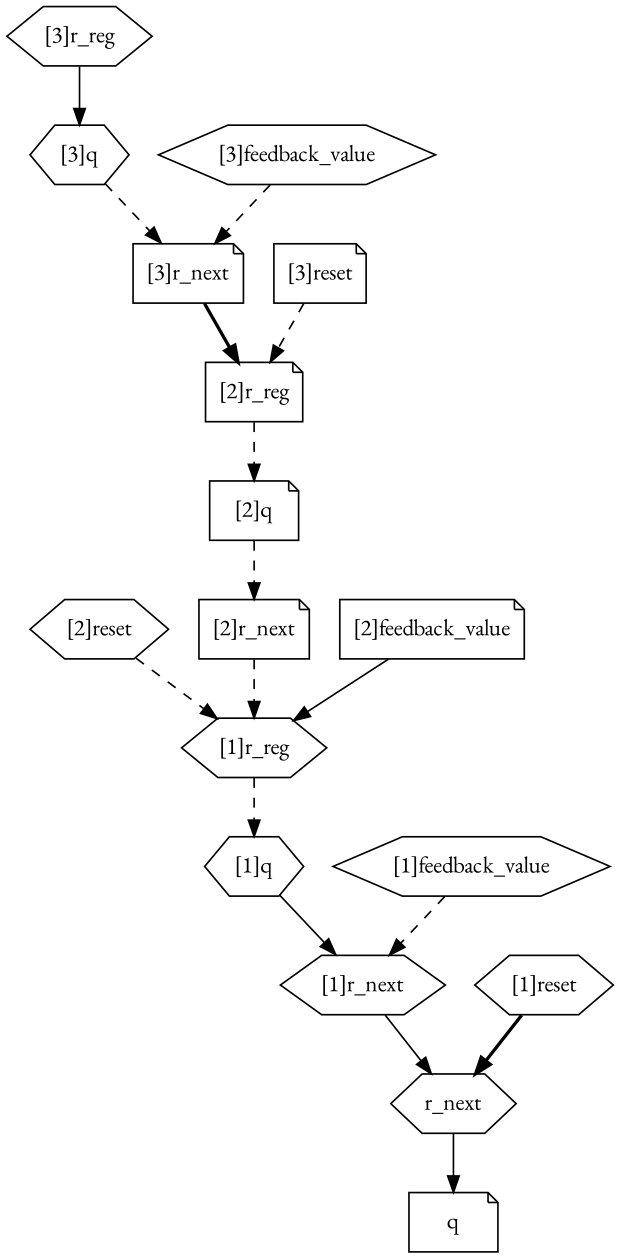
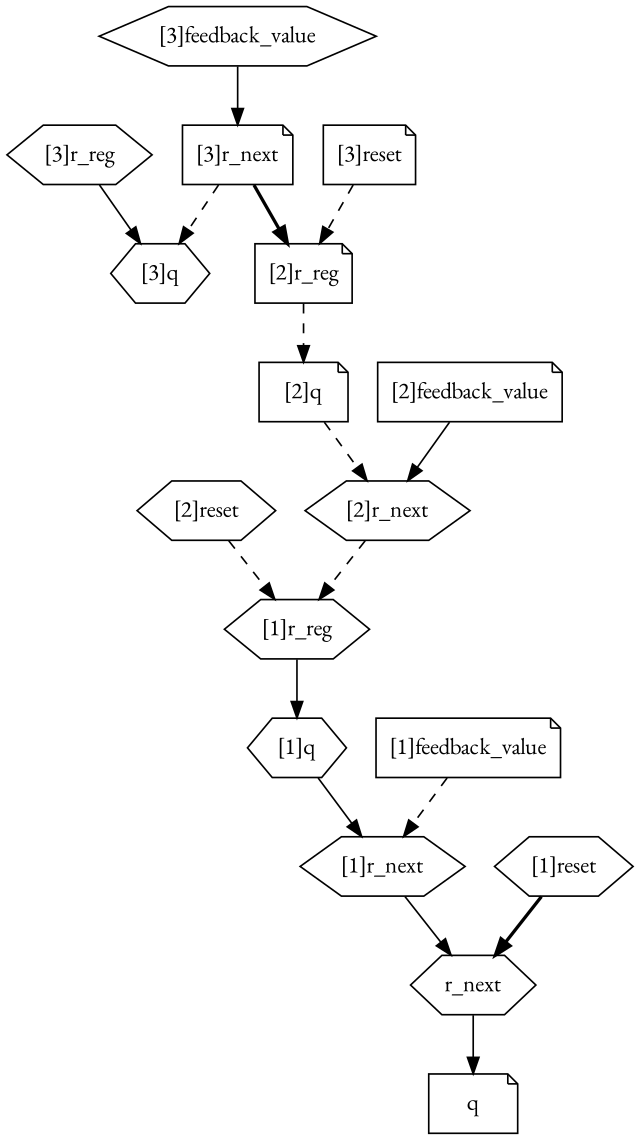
(128, 207) -> (203, 207)
(248, 208) -> (238, 87)
(254, 629) -> (388, 511)
(348, 685) -> (434, 445)
(254, 799) -> (297, 680)
(472, 866) -> (468, 748)
